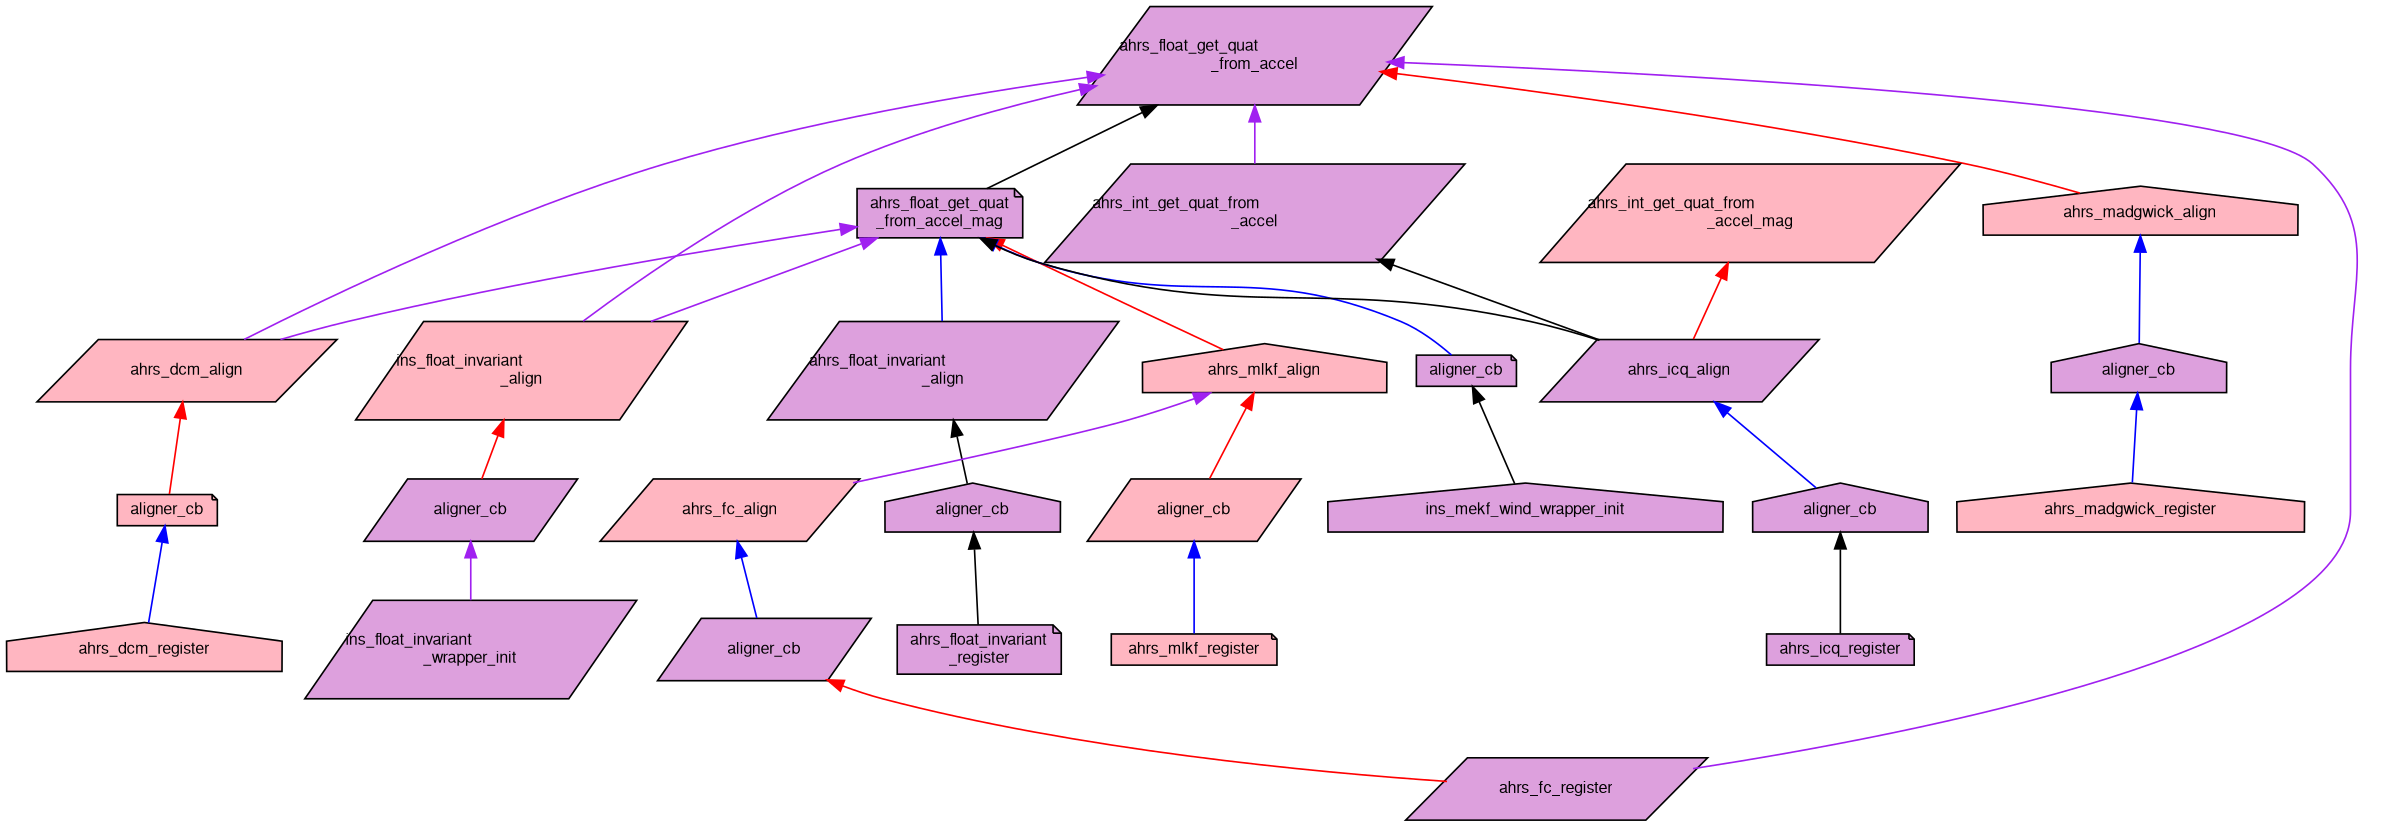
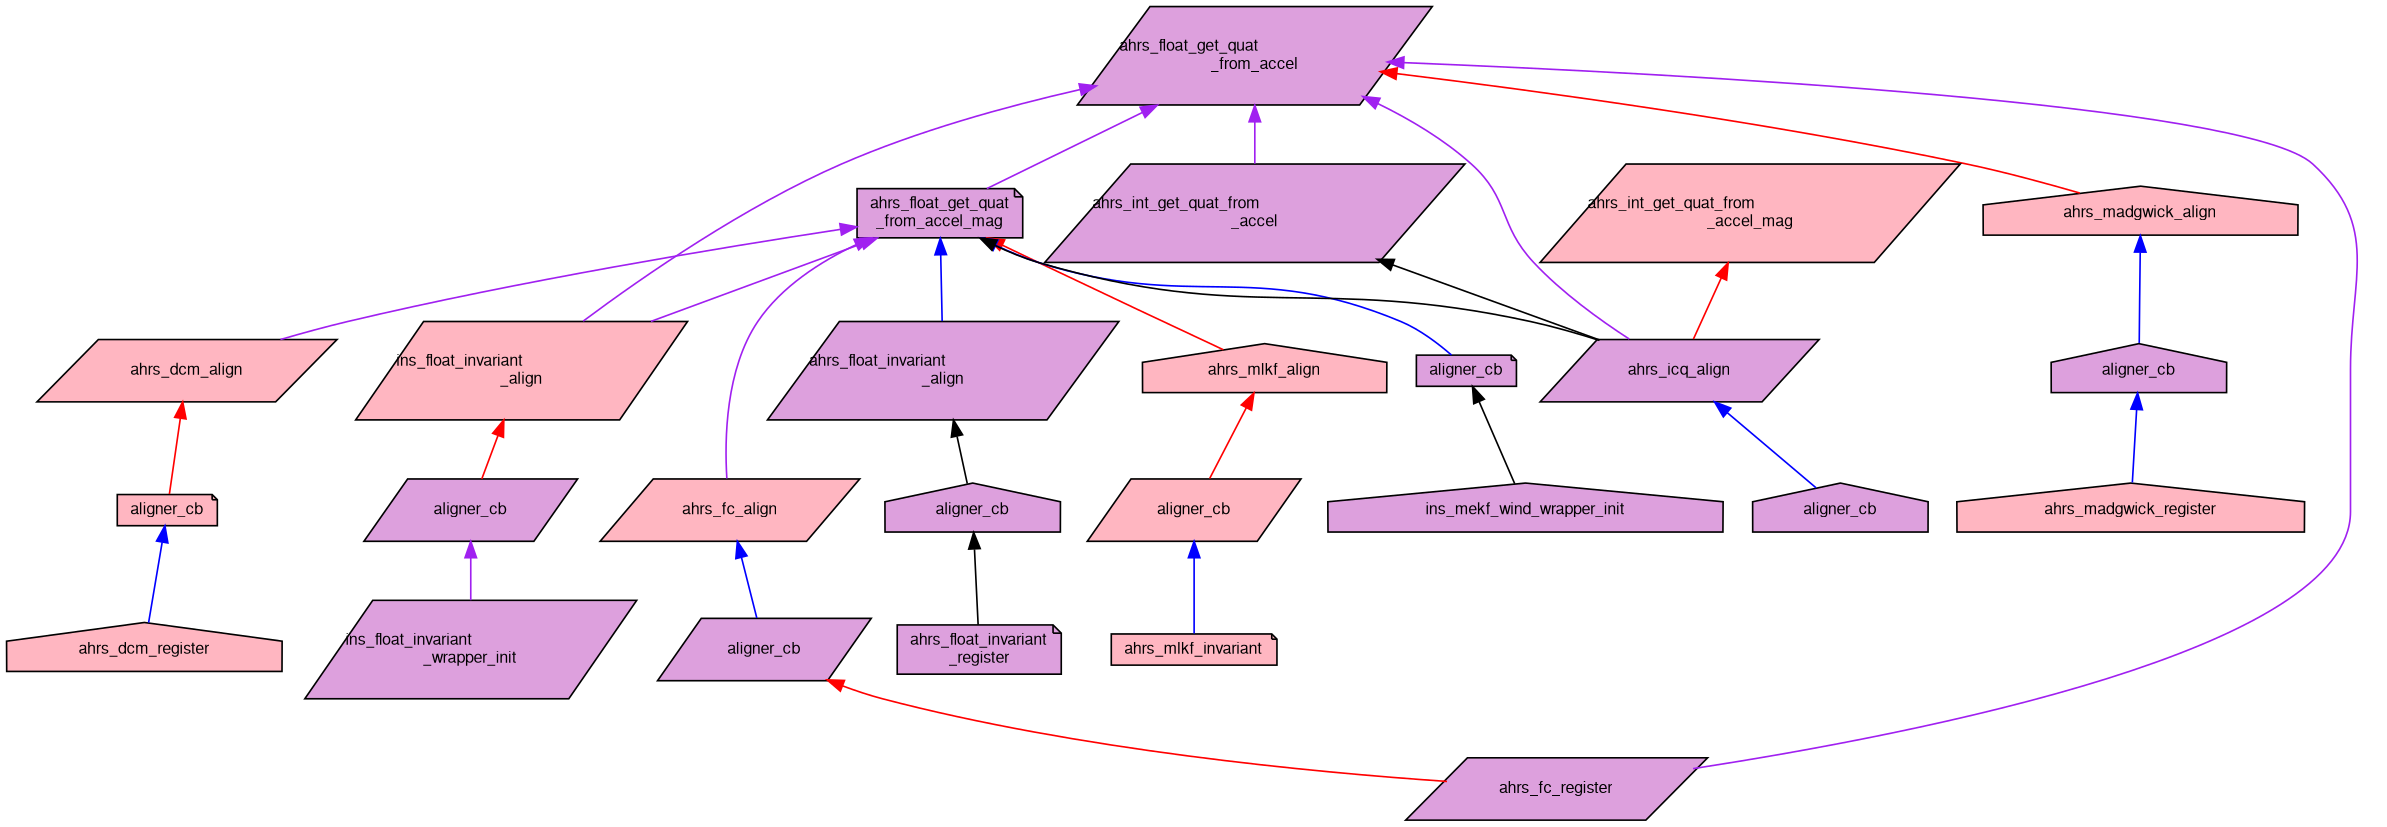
(1065, 151) -> (1065, 151)
(653, 168) -> (1506, 217)
(1025, 445) -> (749, 337)
(1194, 650) -> (1194, 650)
(1840, 650) -> none
